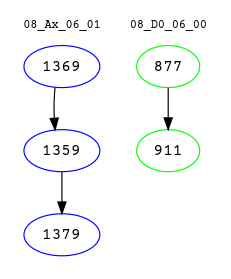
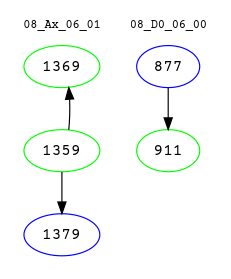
(62, 67) -> (62, 67)
(168, 67) -> (168, 67)
(54, 103) -> (70, 115)
(62, 151) -> (62, 151)
